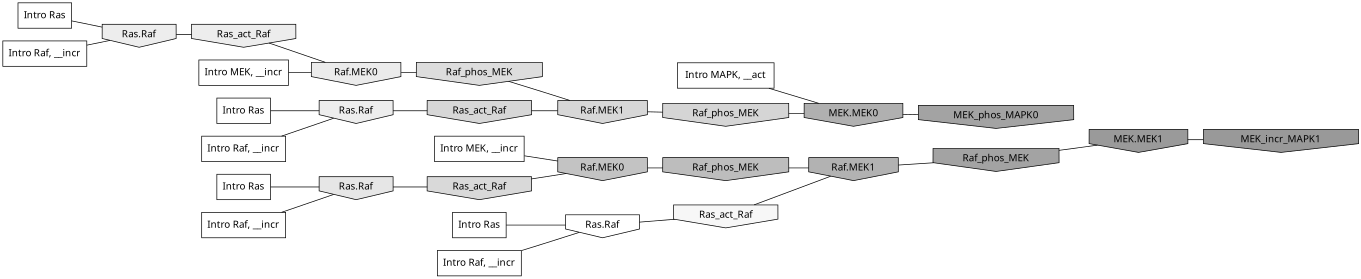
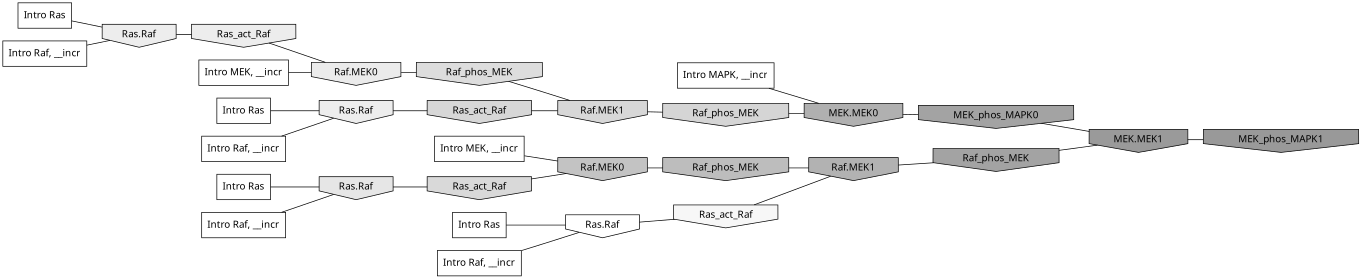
(726, 75) -> (726, 75)
none -> (1065, 127)
(1281, 140) -> (1281, 140)
